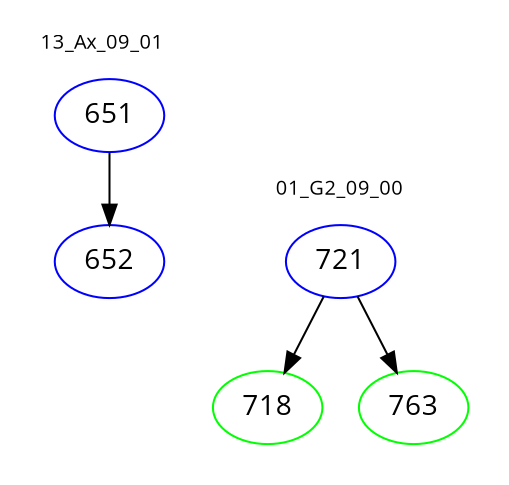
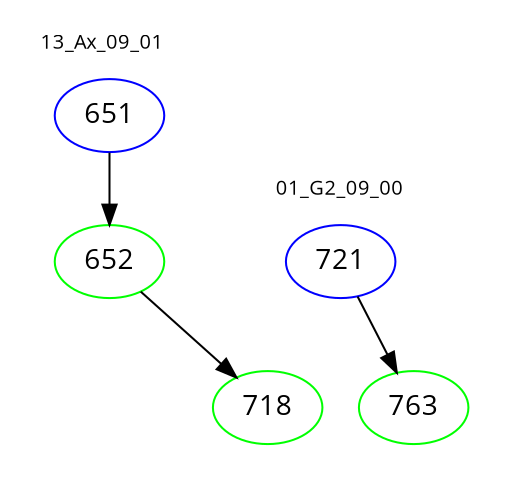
(110, 262) -> (110, 262)
(309, 325) -> (181, 328)
